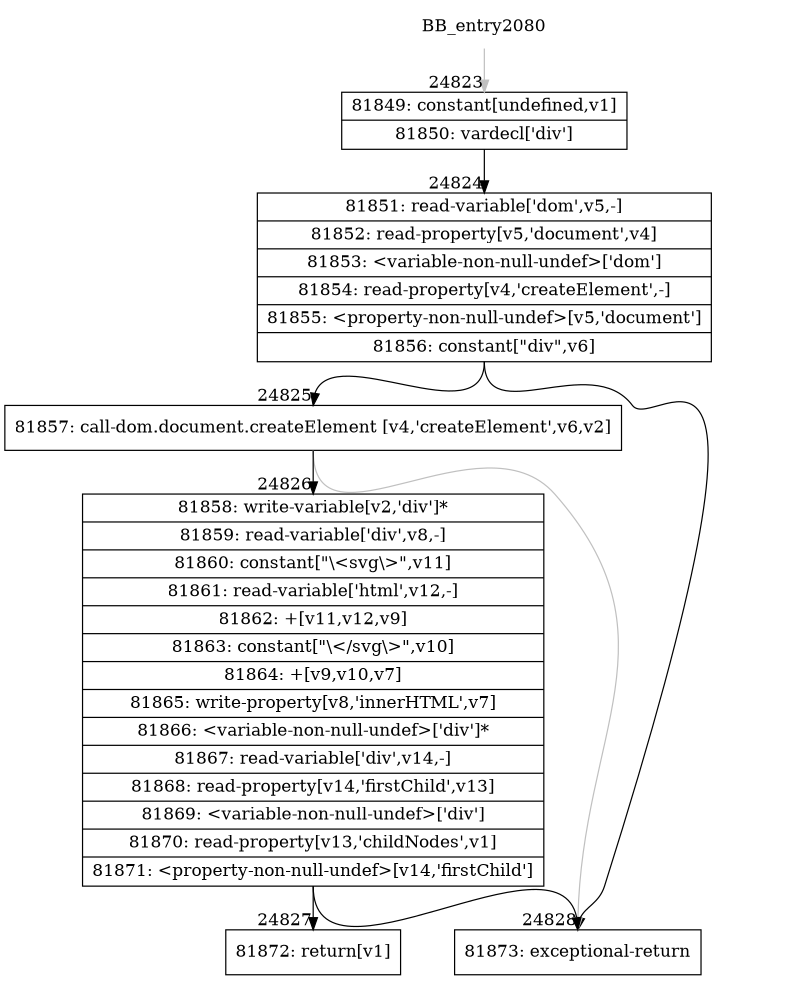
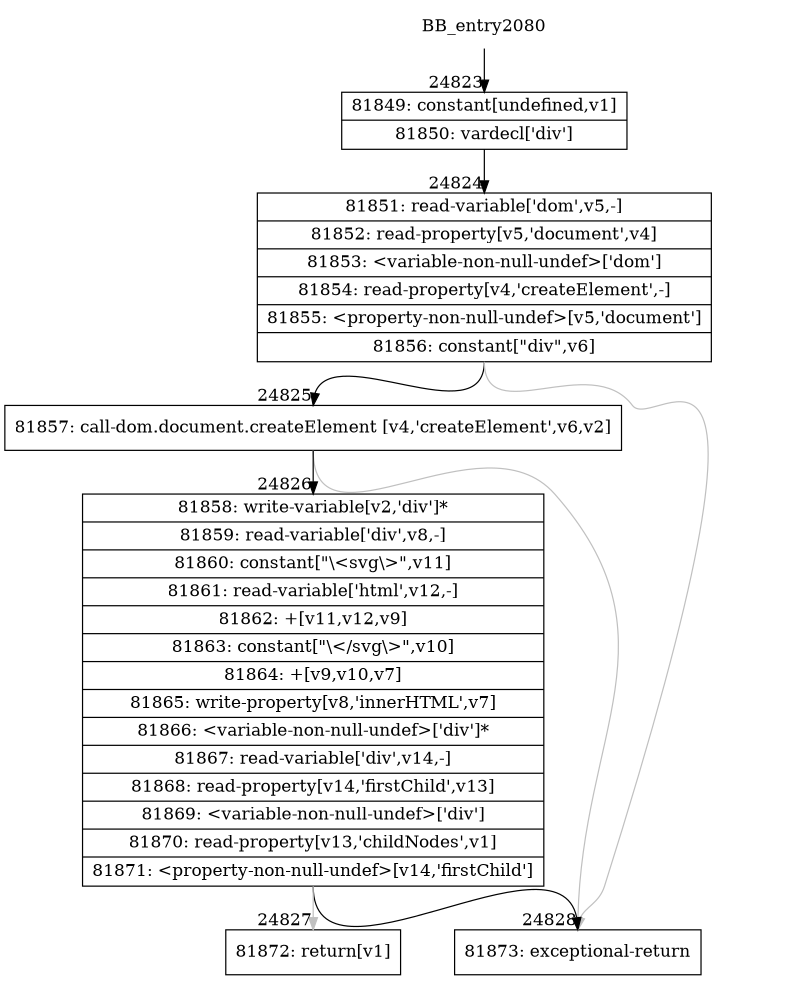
(484, 64) -> (484, 64)
(696, 553) -> (696, 553)
(313, 909) -> (313, 909)
